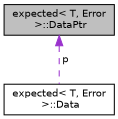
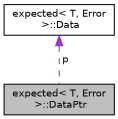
(59, 65) -> (59, 65)
